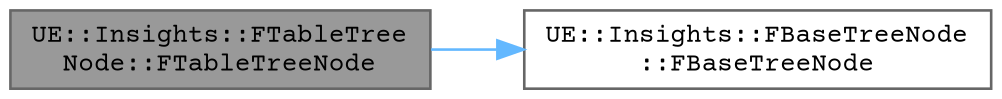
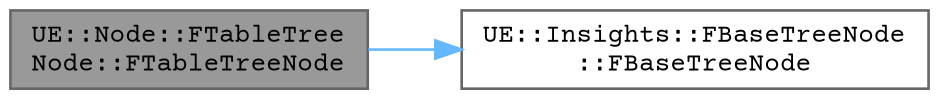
(220, 50) -> (189, 50)
